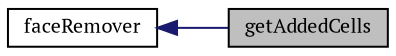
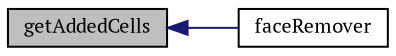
(203, 28) -> (213, 28)
